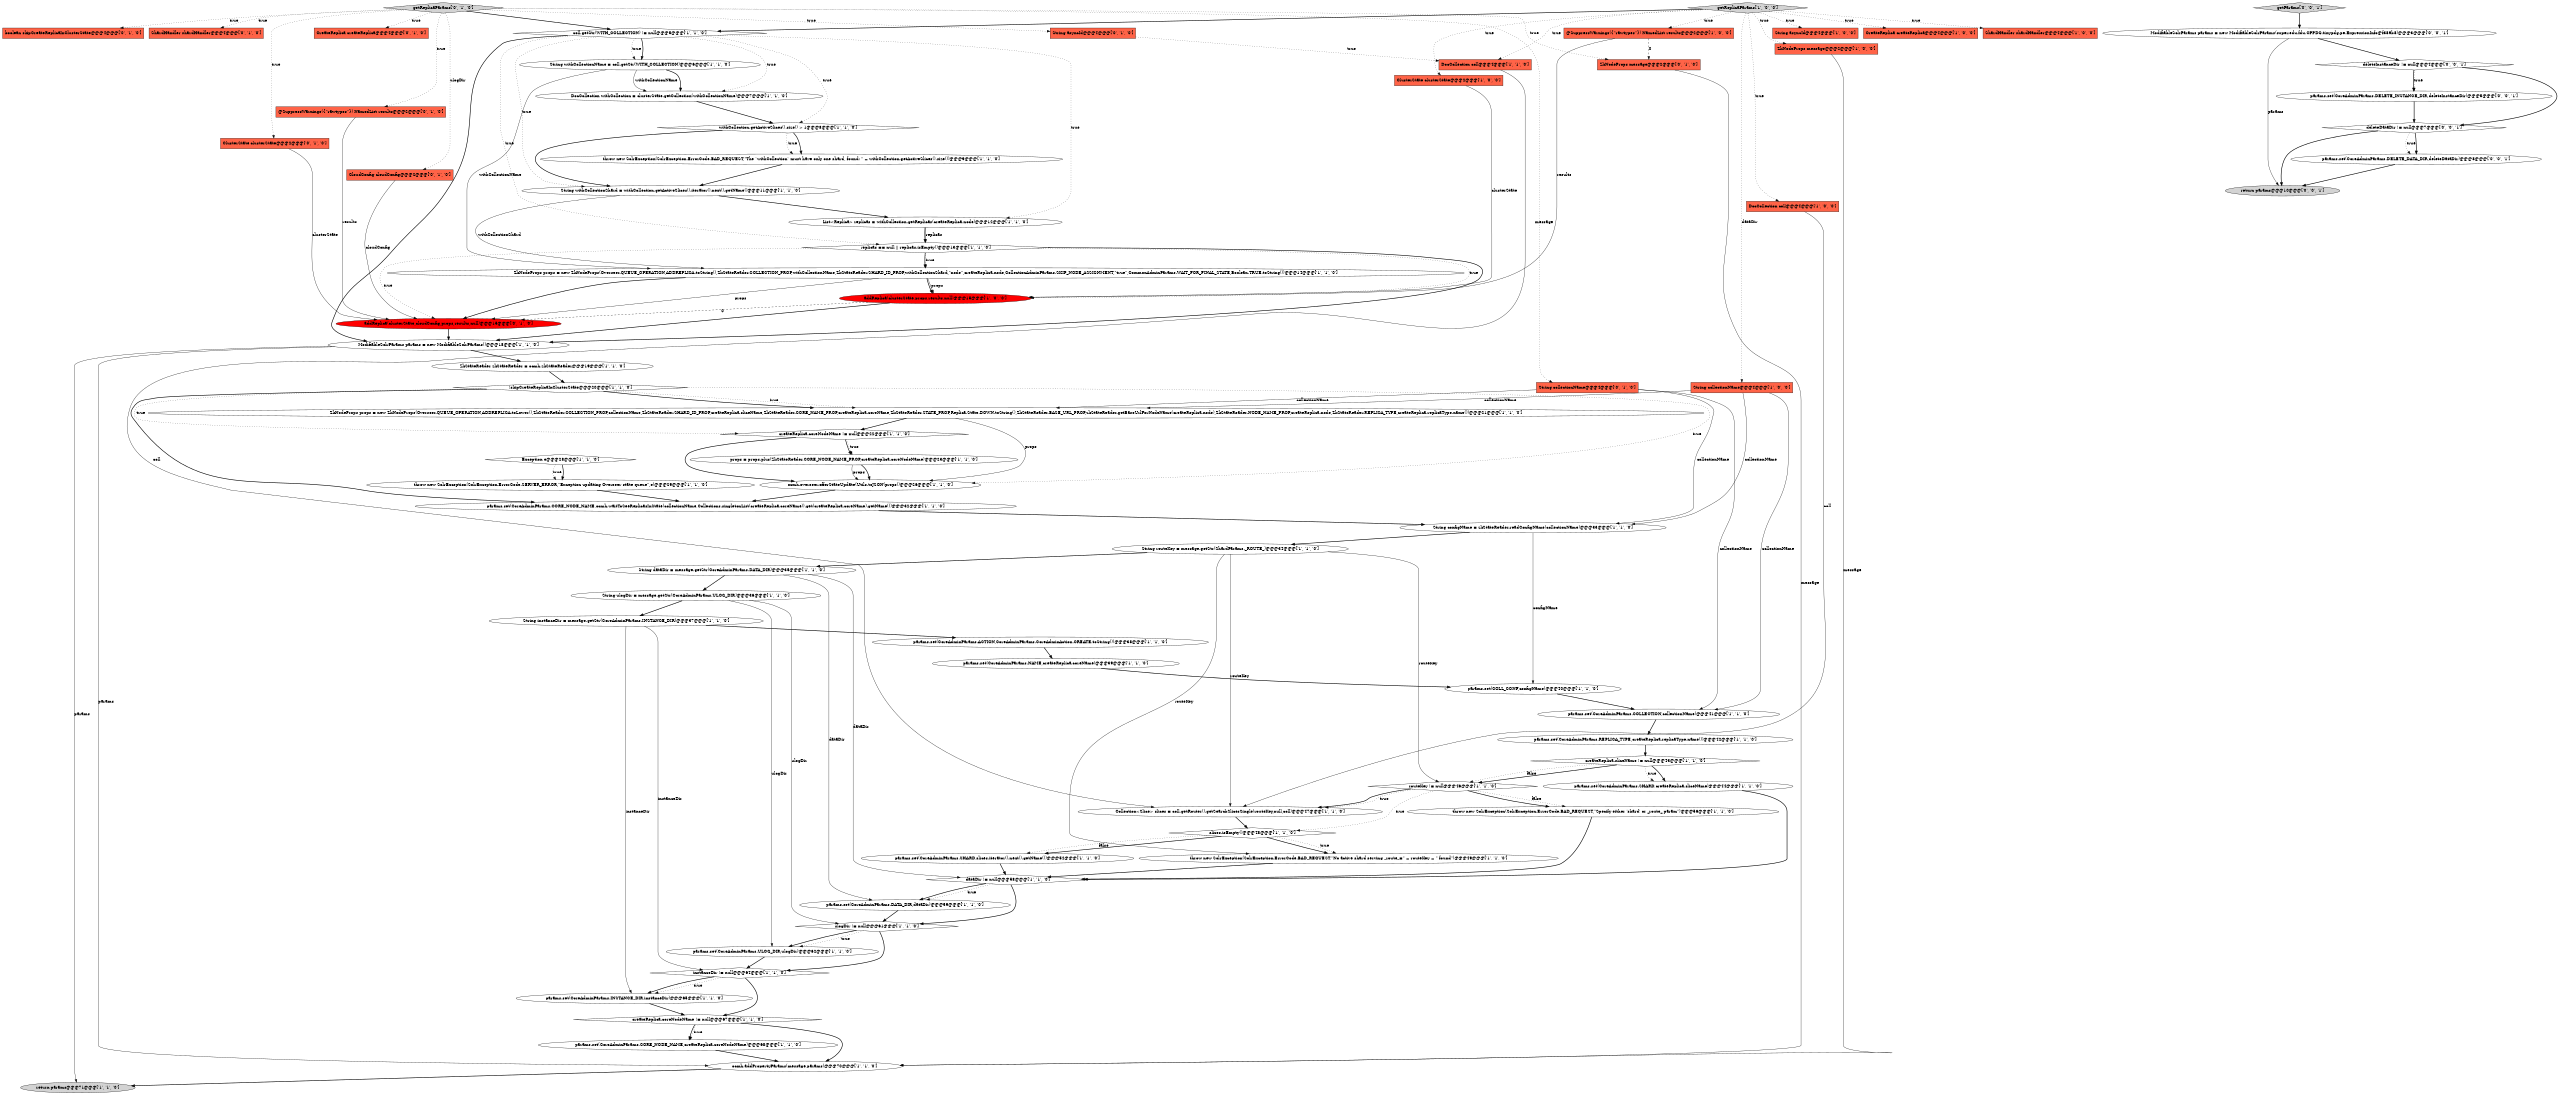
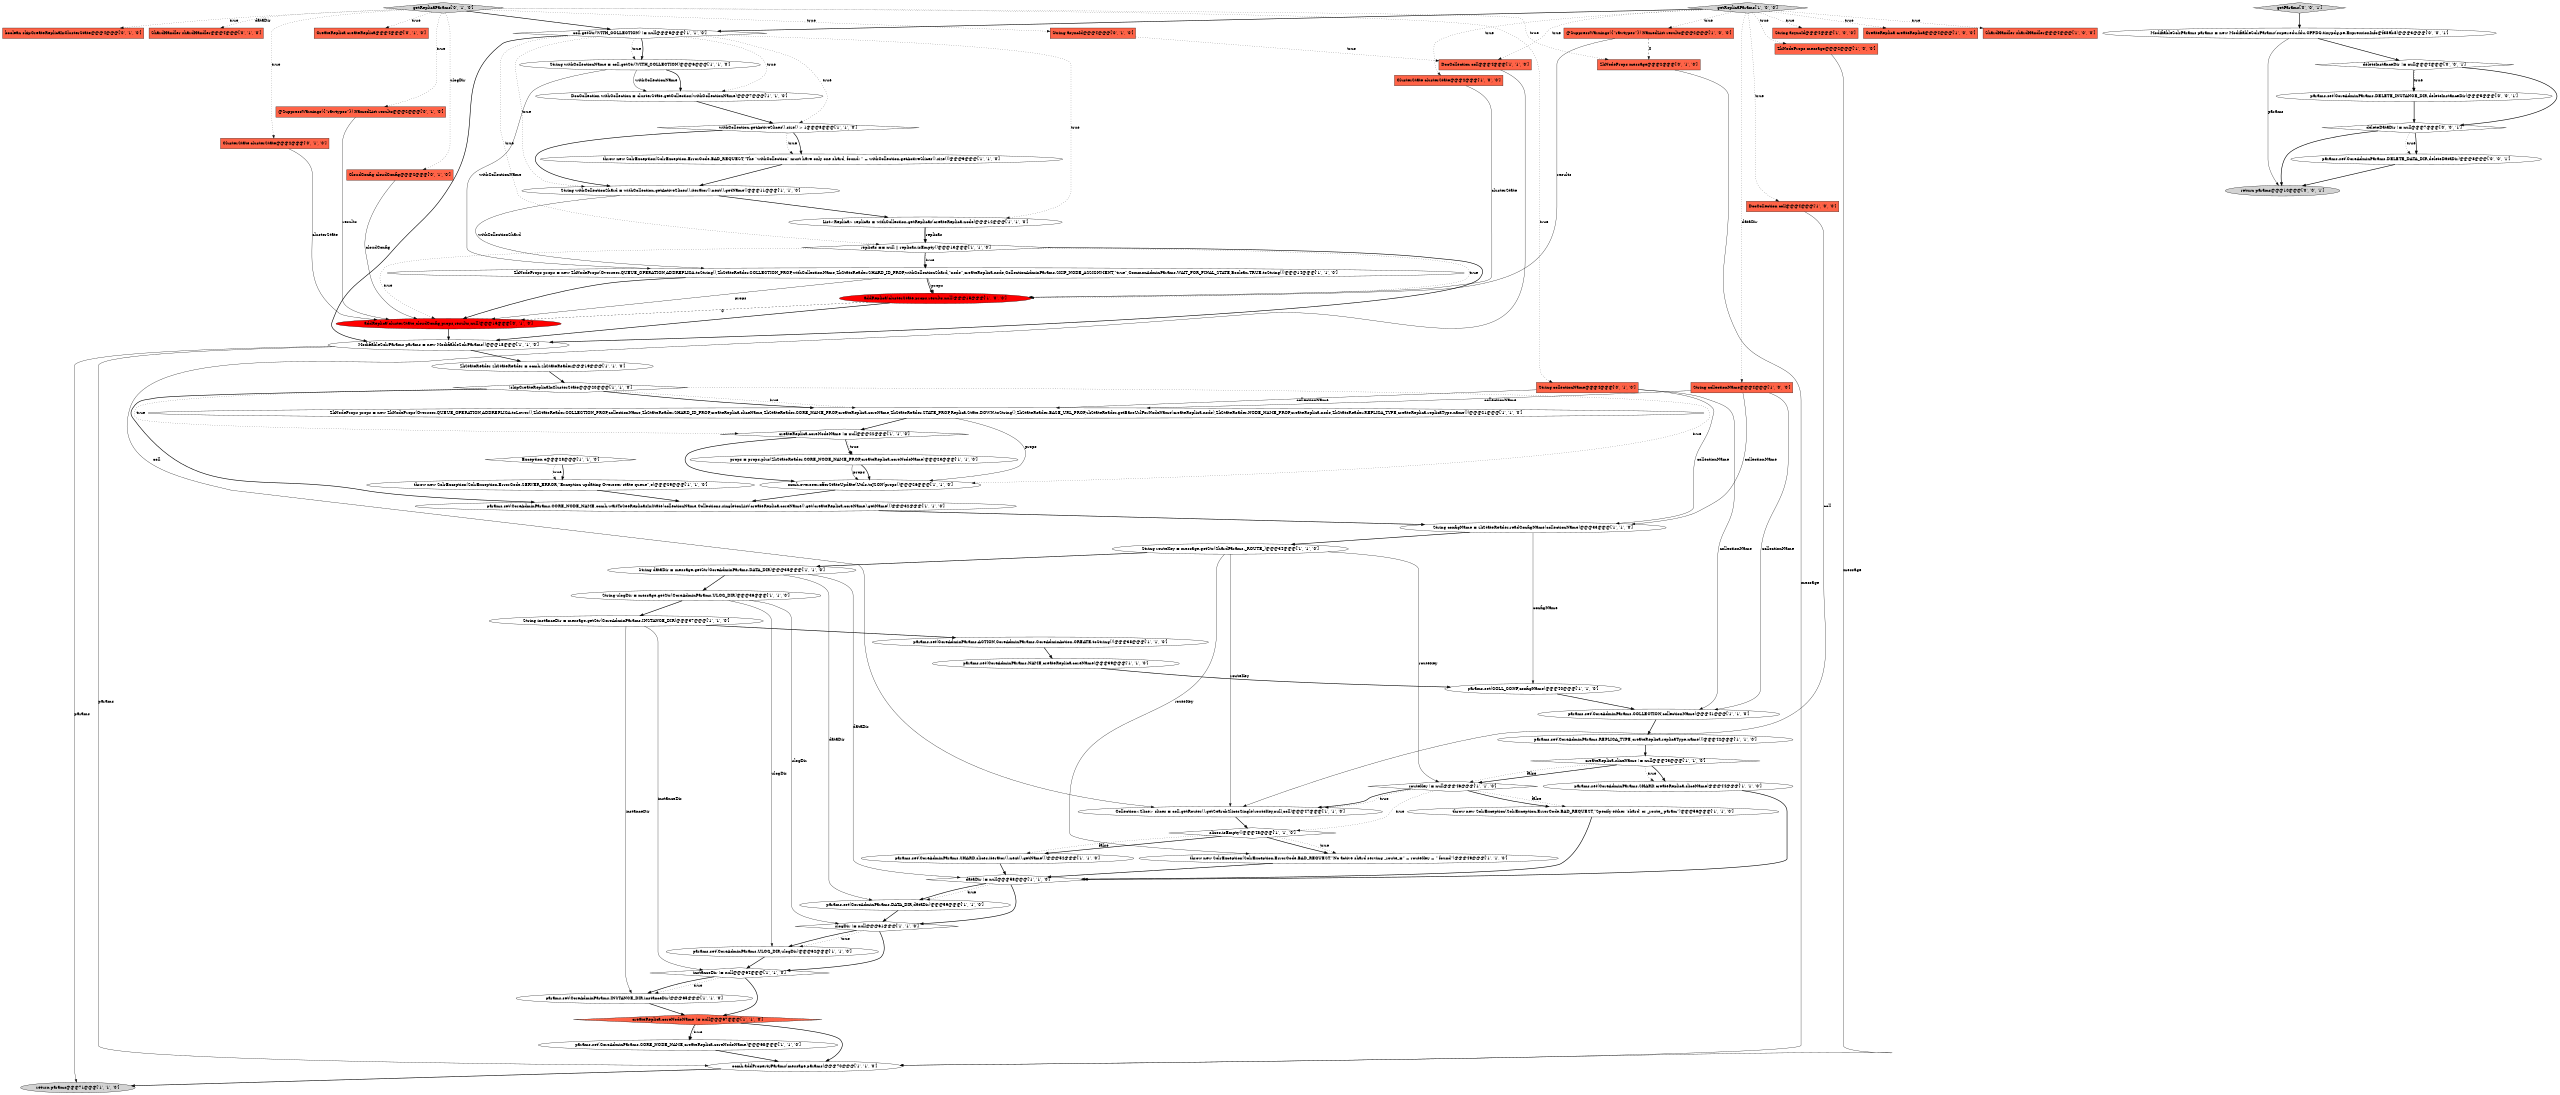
(263, 21) -> (263, 21)
(1544, 222) -> (1544, 222)
(698, 1020) -> (698, 1020)
